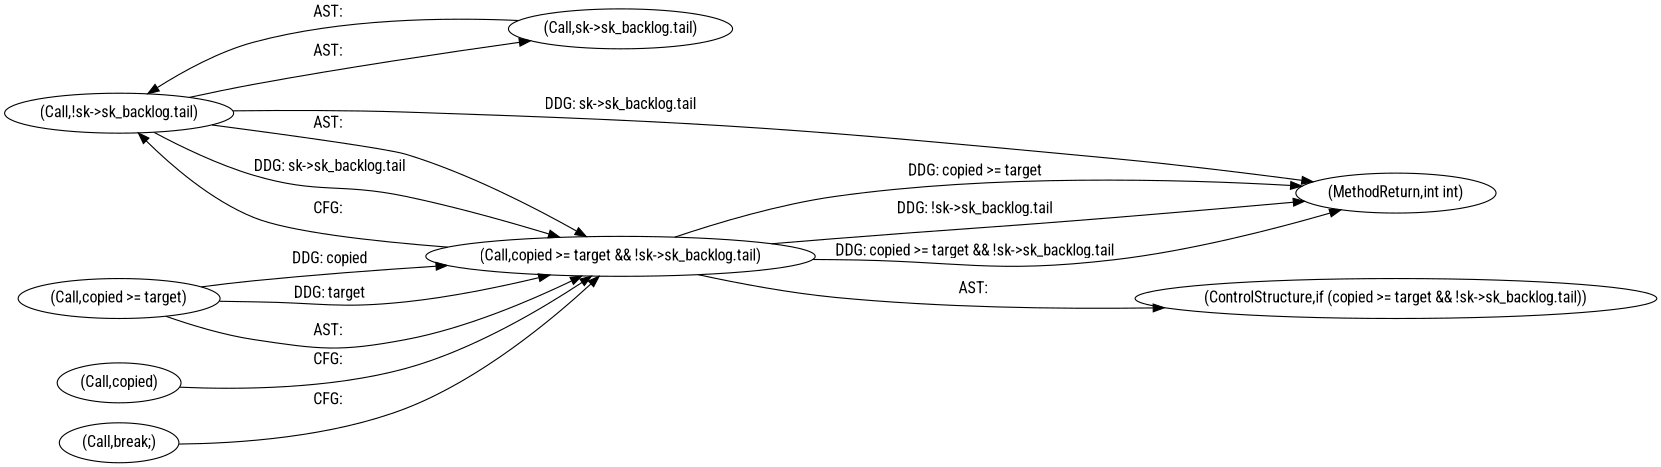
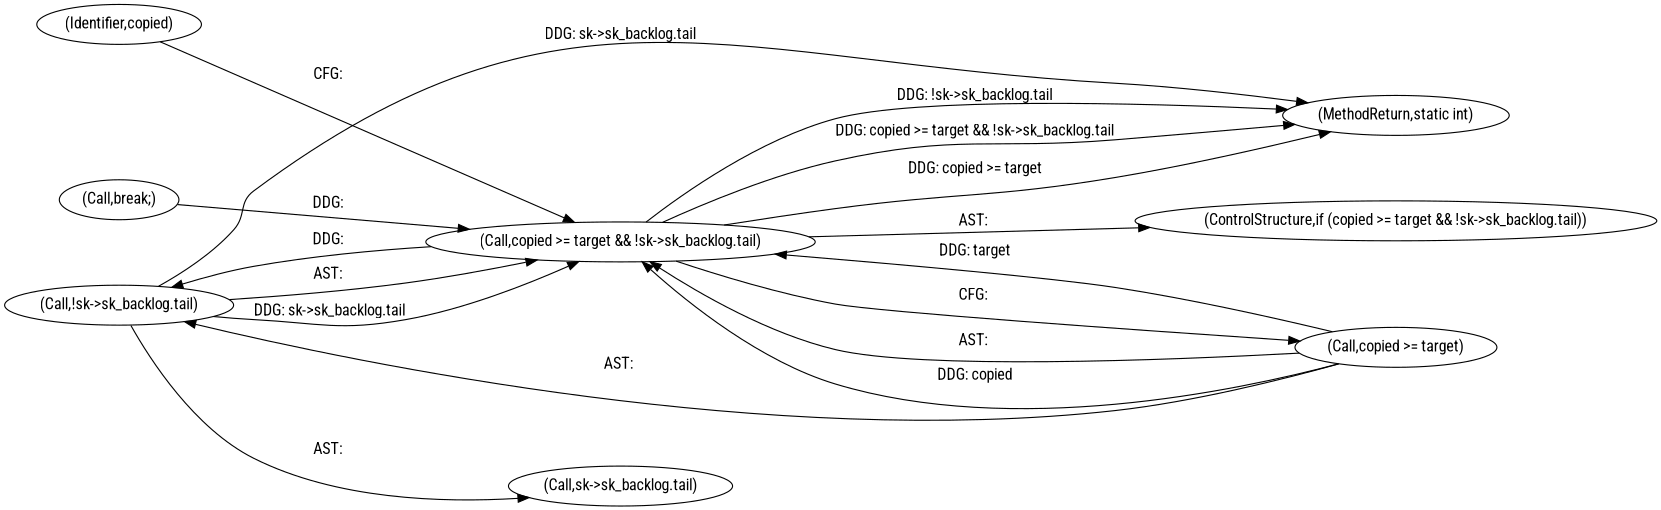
(332, 27) -> (766, 414)
(1396, 193) -> (1396, 115)
(330, 209) -> (330, 240)
none -> (979, 318)
(119, 383) -> (119, 24)
(330, 400) -> (330, 204)
